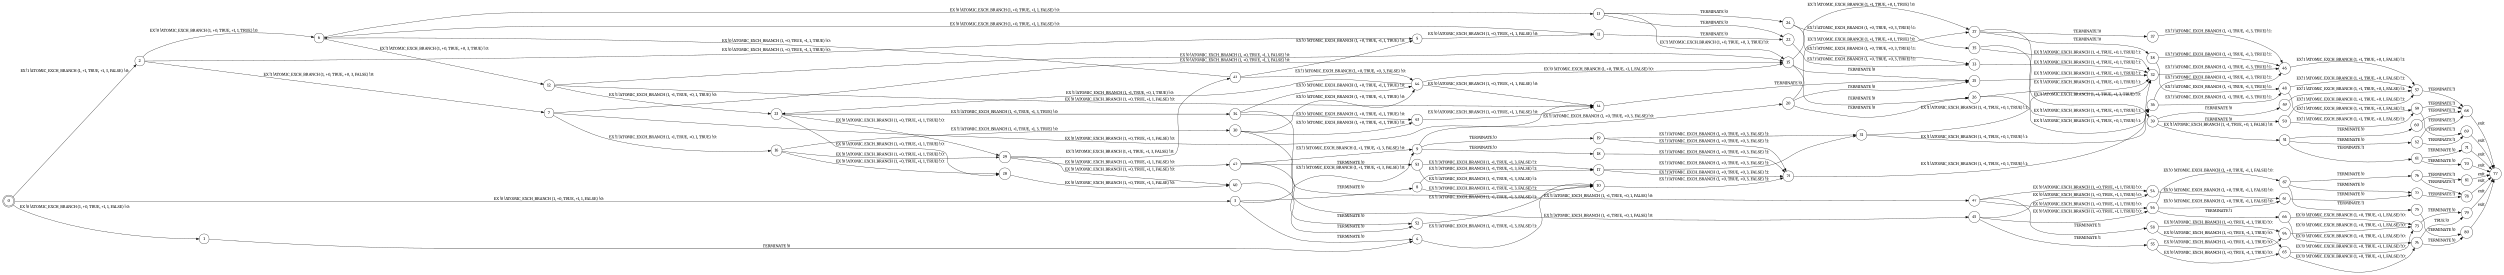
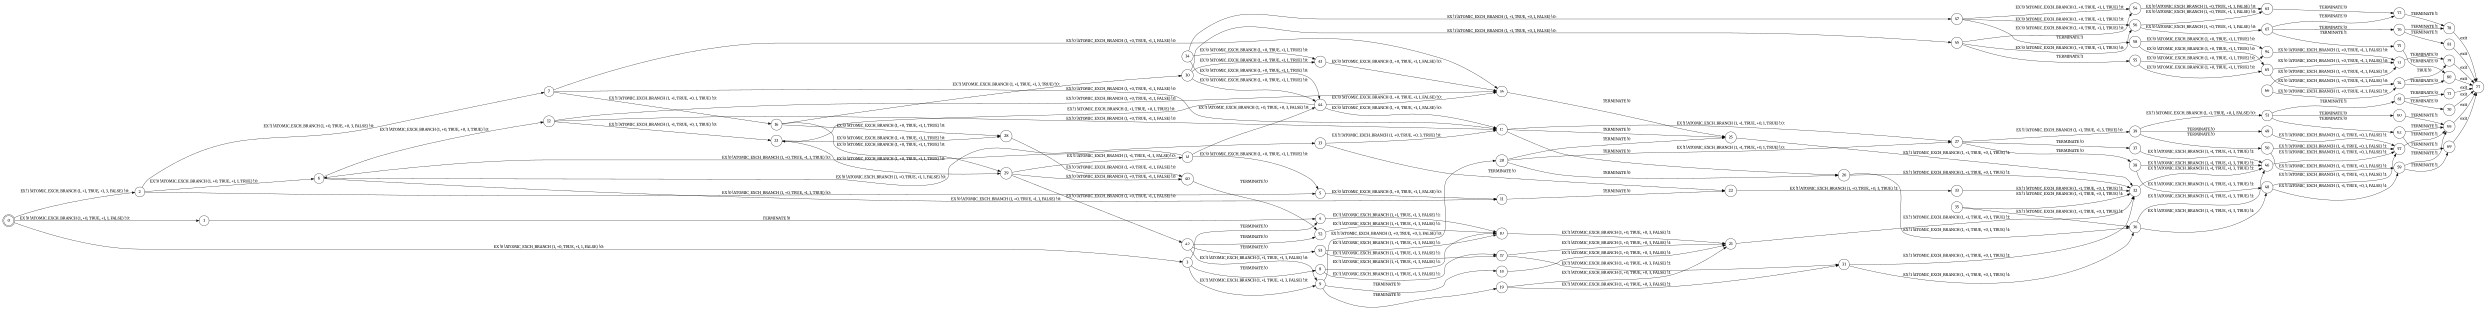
(1788, 23) -> none
(1004, 114) -> none
(2217, 217) -> none
